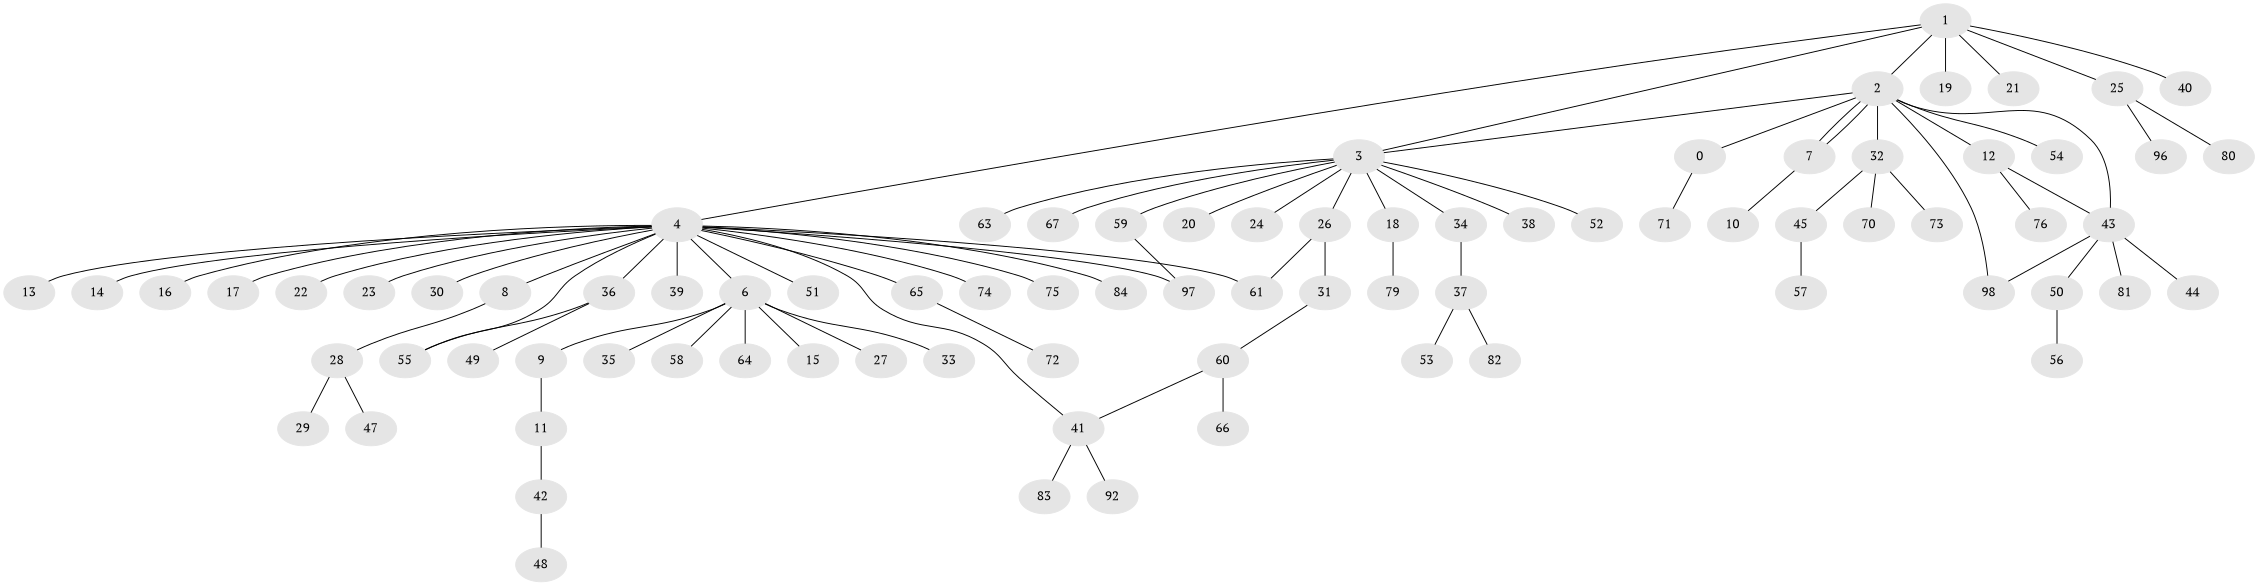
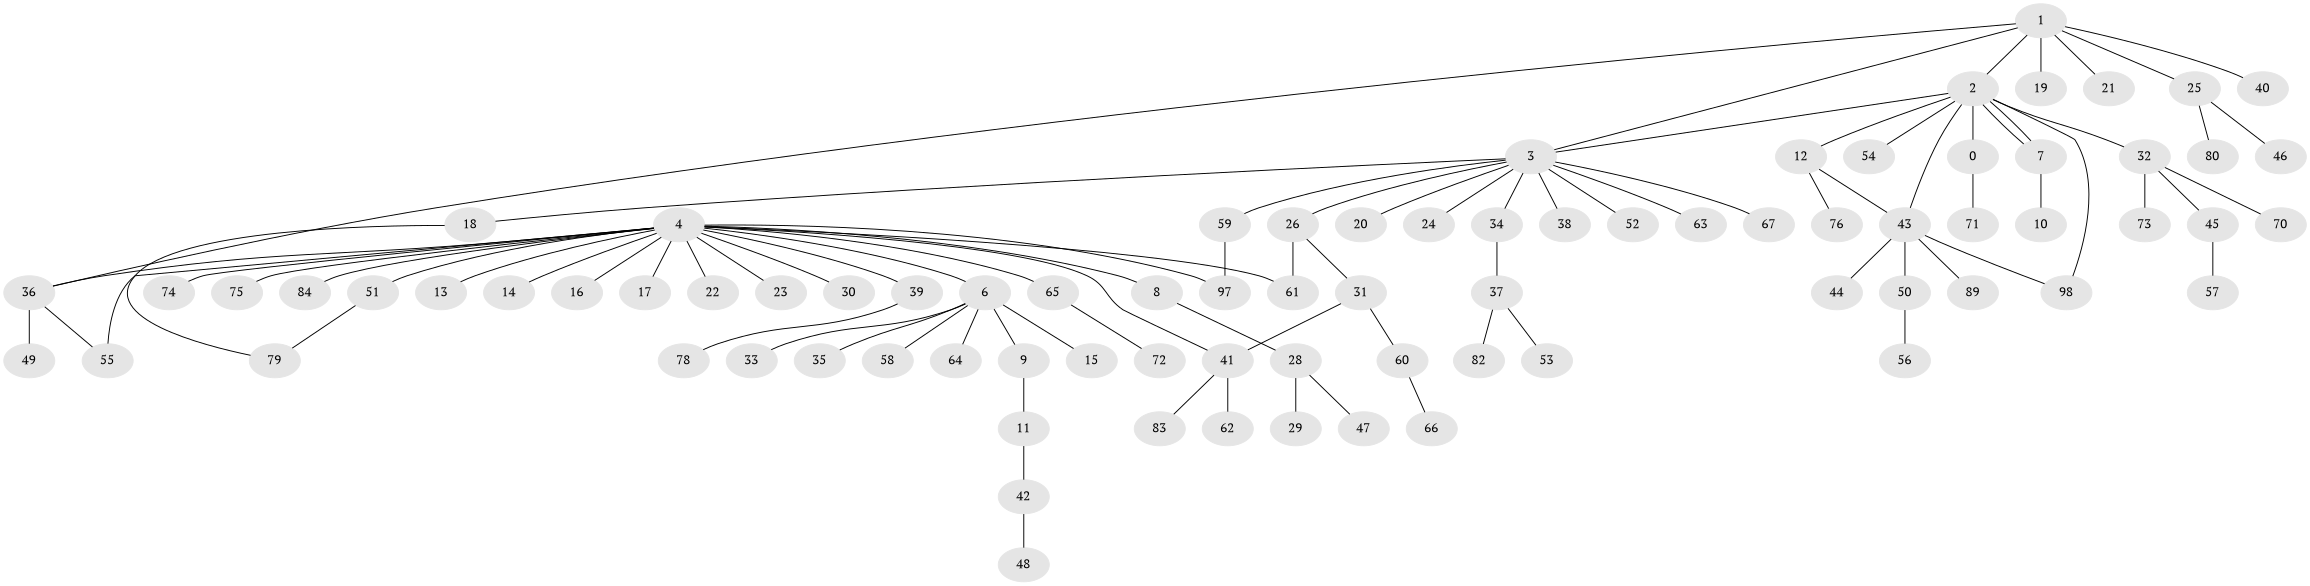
(1310, 115) -> (1030, 125)
(2161, 157) -> (2281, 157)
(2125, 293) -> (1973, 293)
none -> (324, 327)
none -> (684, 361)
(881, 361) -> none
(1151, 395) -> (1294, 327)
(1113, 497) -> (1228, 429)
